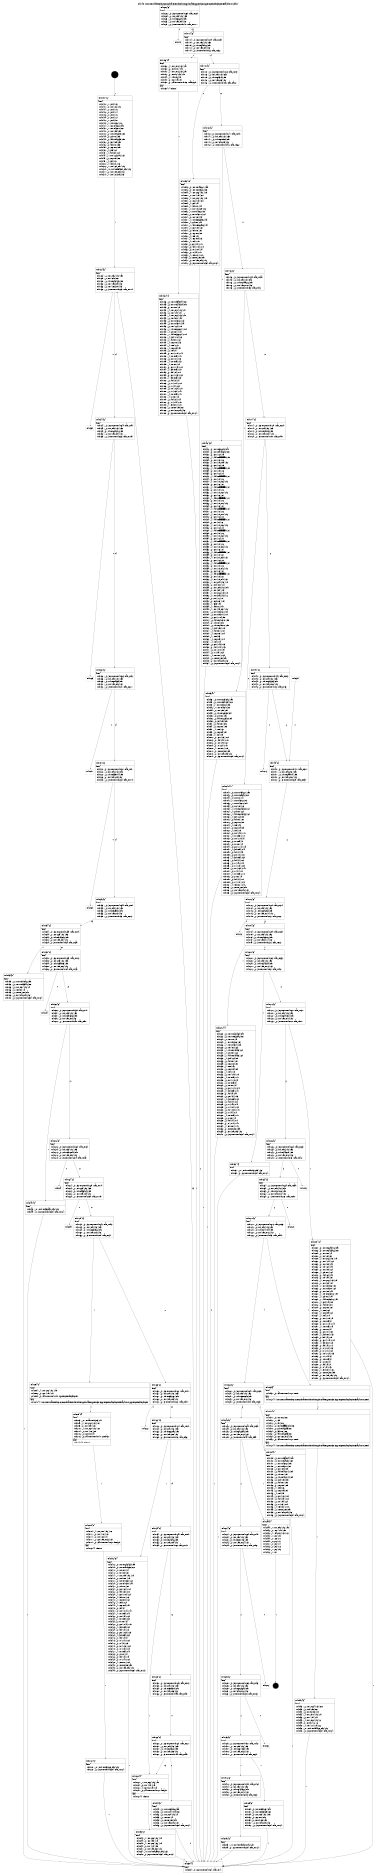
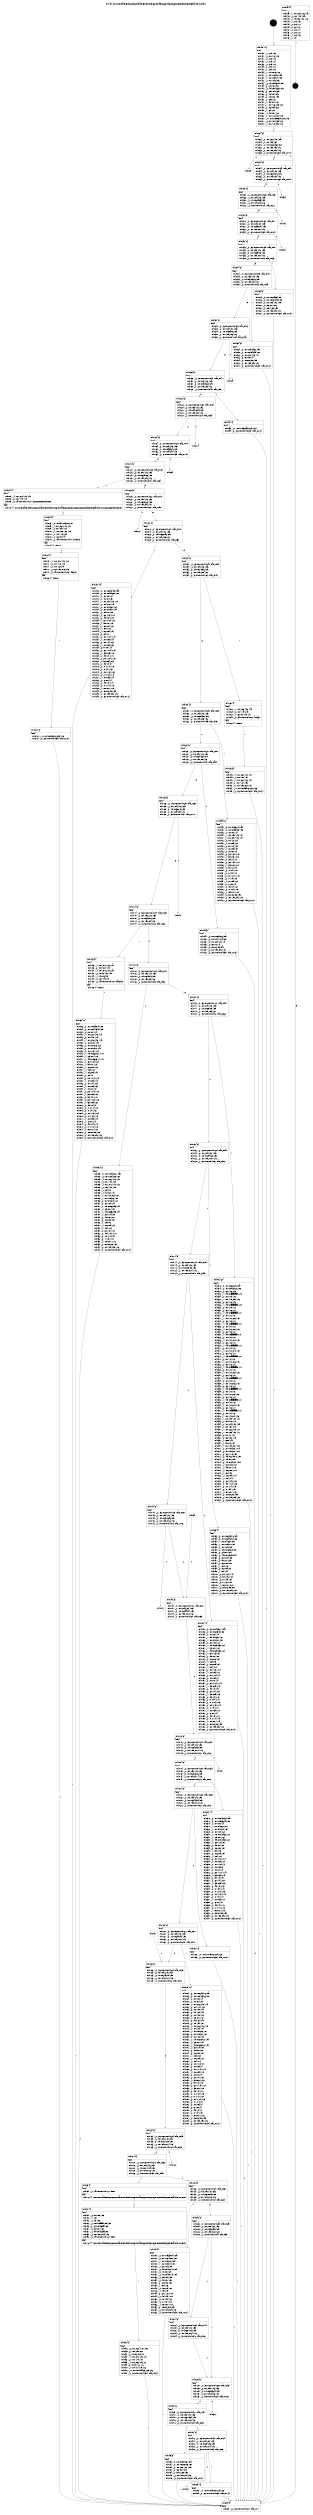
none -> (274, 303)
none -> (236, 861)
(296, 1173) -> (157, 1949)
(250, 1480) -> (211, 2307)
(266, 1686) -> none
(161, 1765) -> (189, 780)
none -> (185, 2489)
